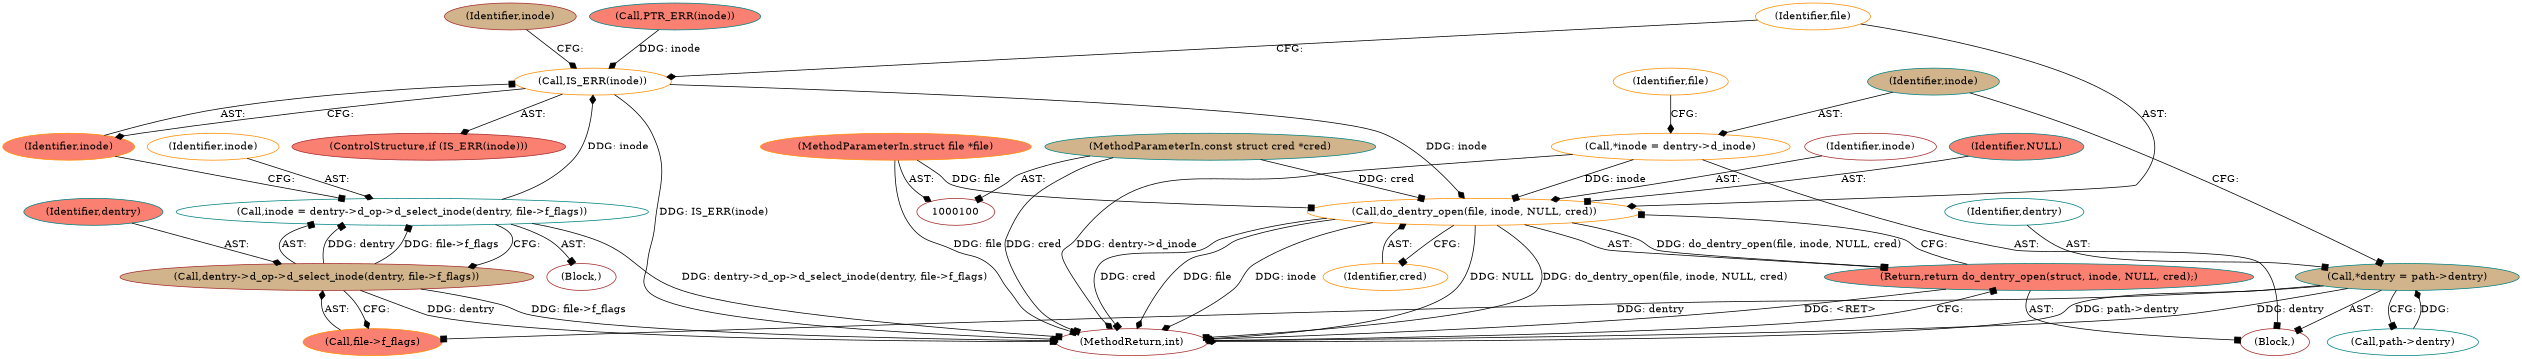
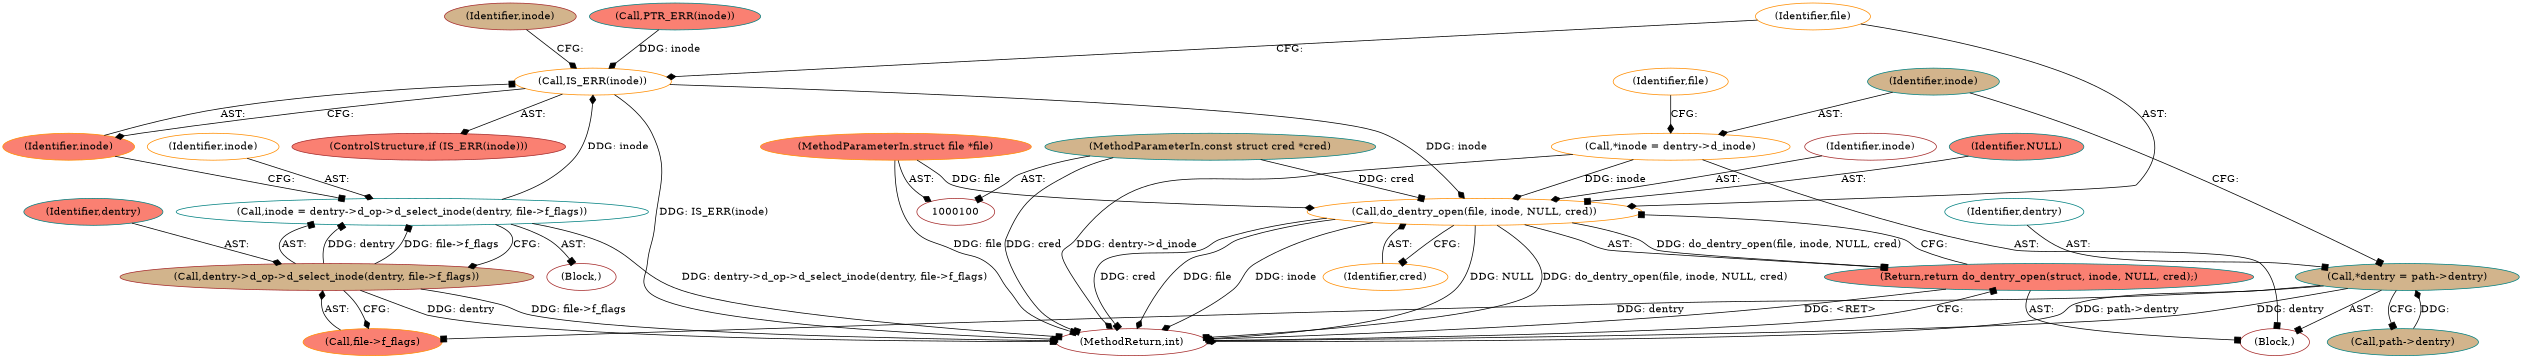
(1577, 178) -> (1577, 178)
(1107, 200) -> (1107, 200)
(2403, 342) -> (2403, 342)
